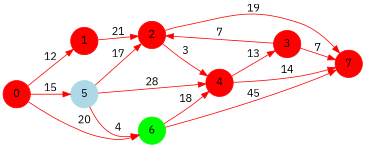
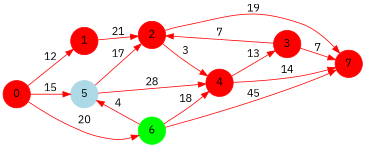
(105, 129) -> (121, 114)
